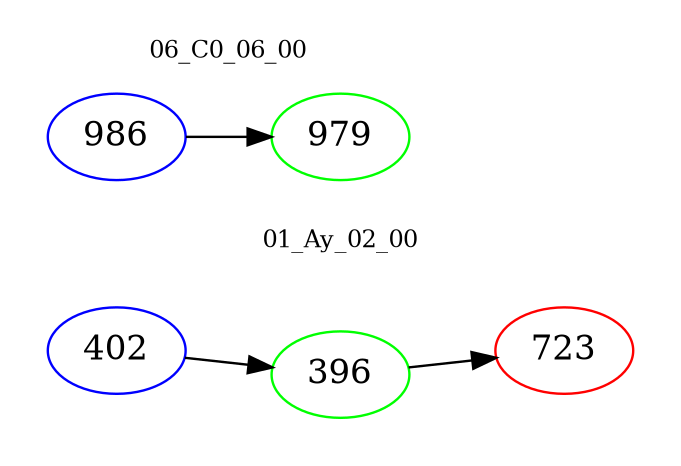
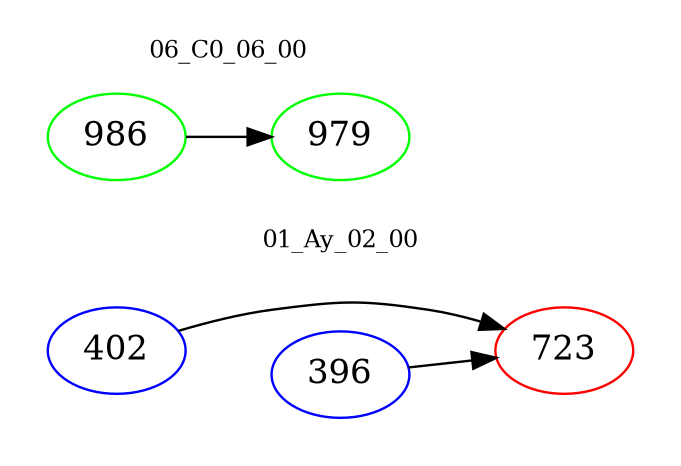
(117, 137) -> (117, 137)
(216, 361) -> (329, 303)
(340, 375) -> (340, 375)
